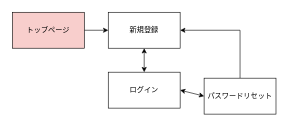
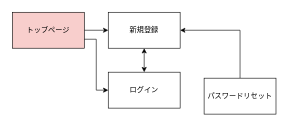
none -> (98, 90)
(192, 93) -> none
